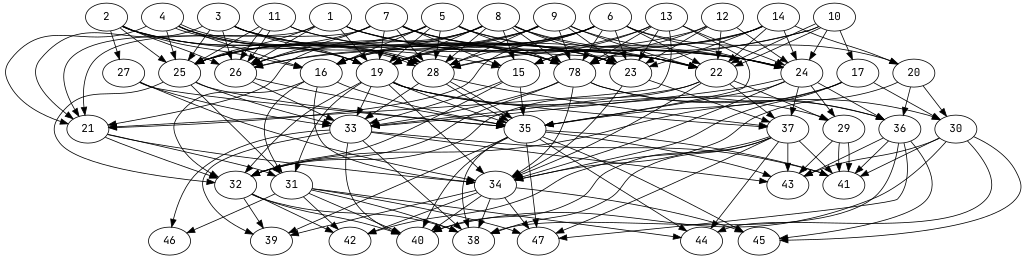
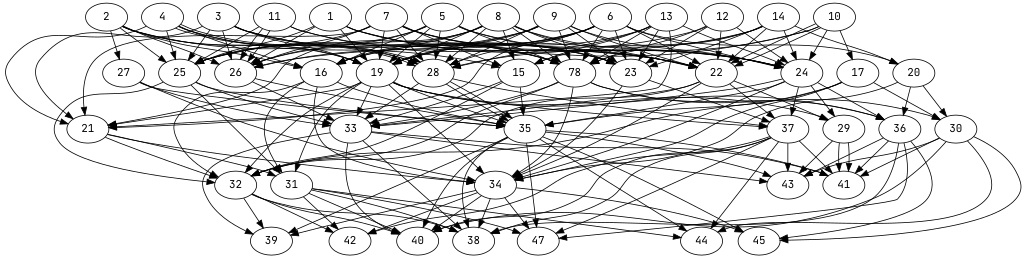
(103, 43) -> (301, 96)
(750, 77) -> (526, 45)
(170, 241) -> none
